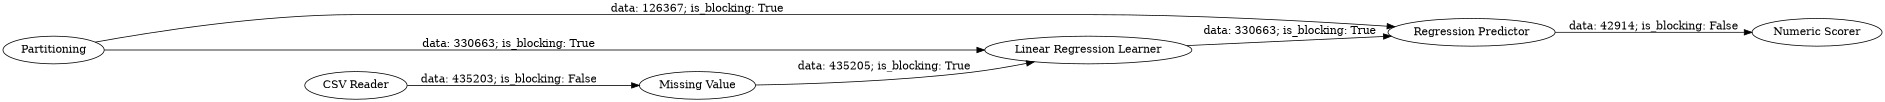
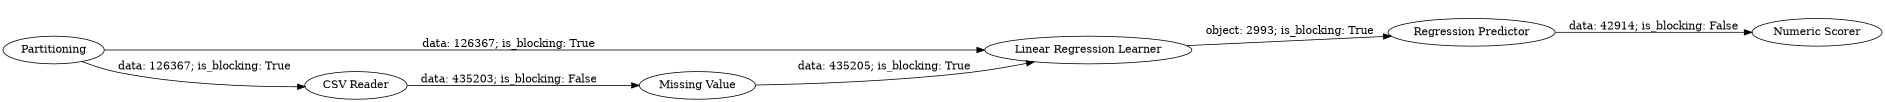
(740, 15) -> (188, 82)
(1290, 31) -> (1290, 31)
(509, 44) -> (509, 44)
